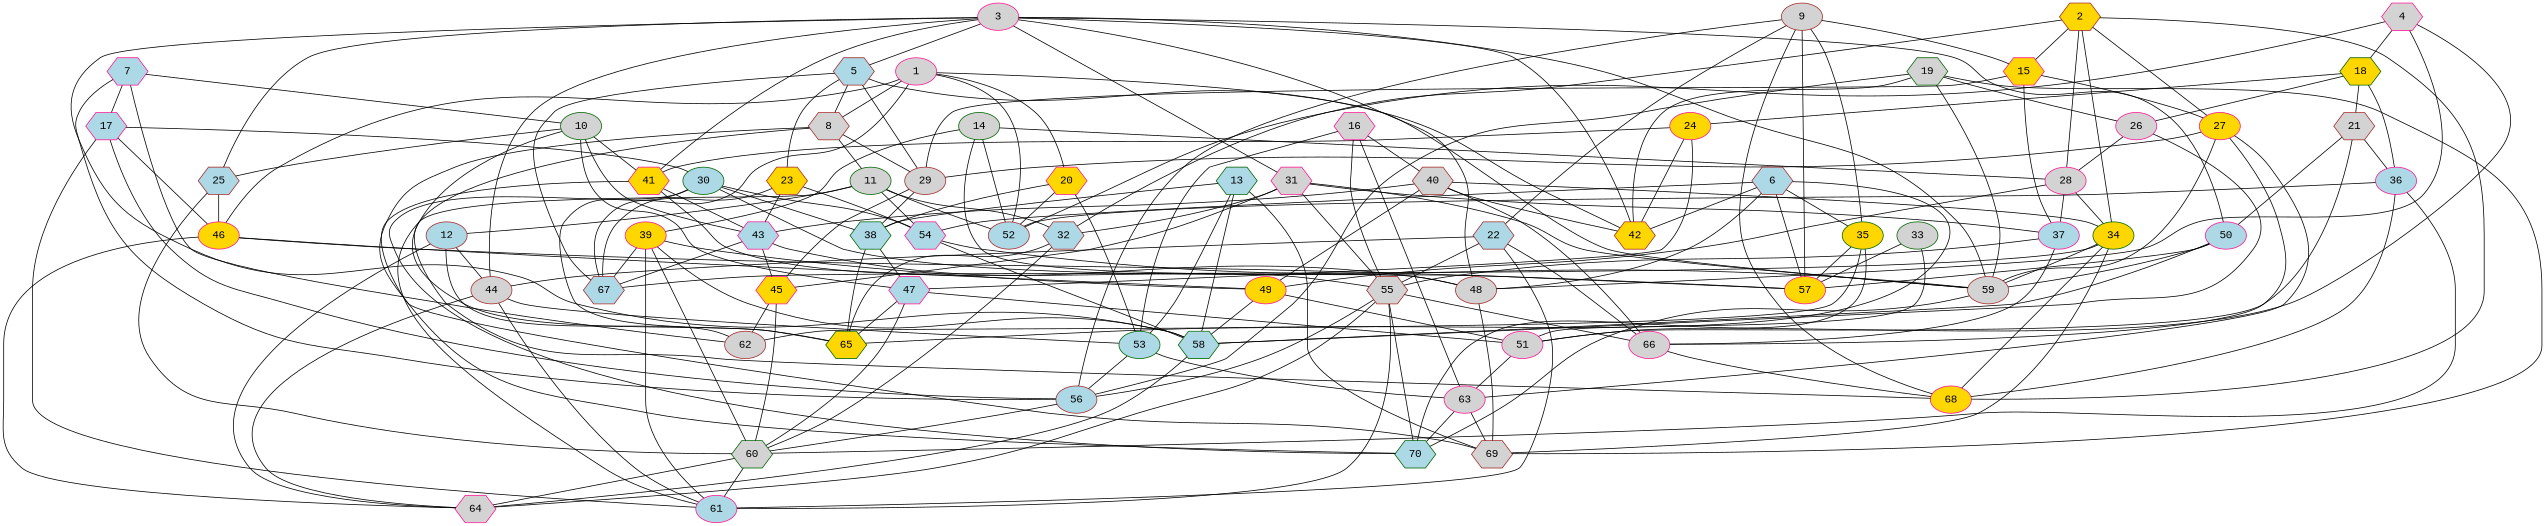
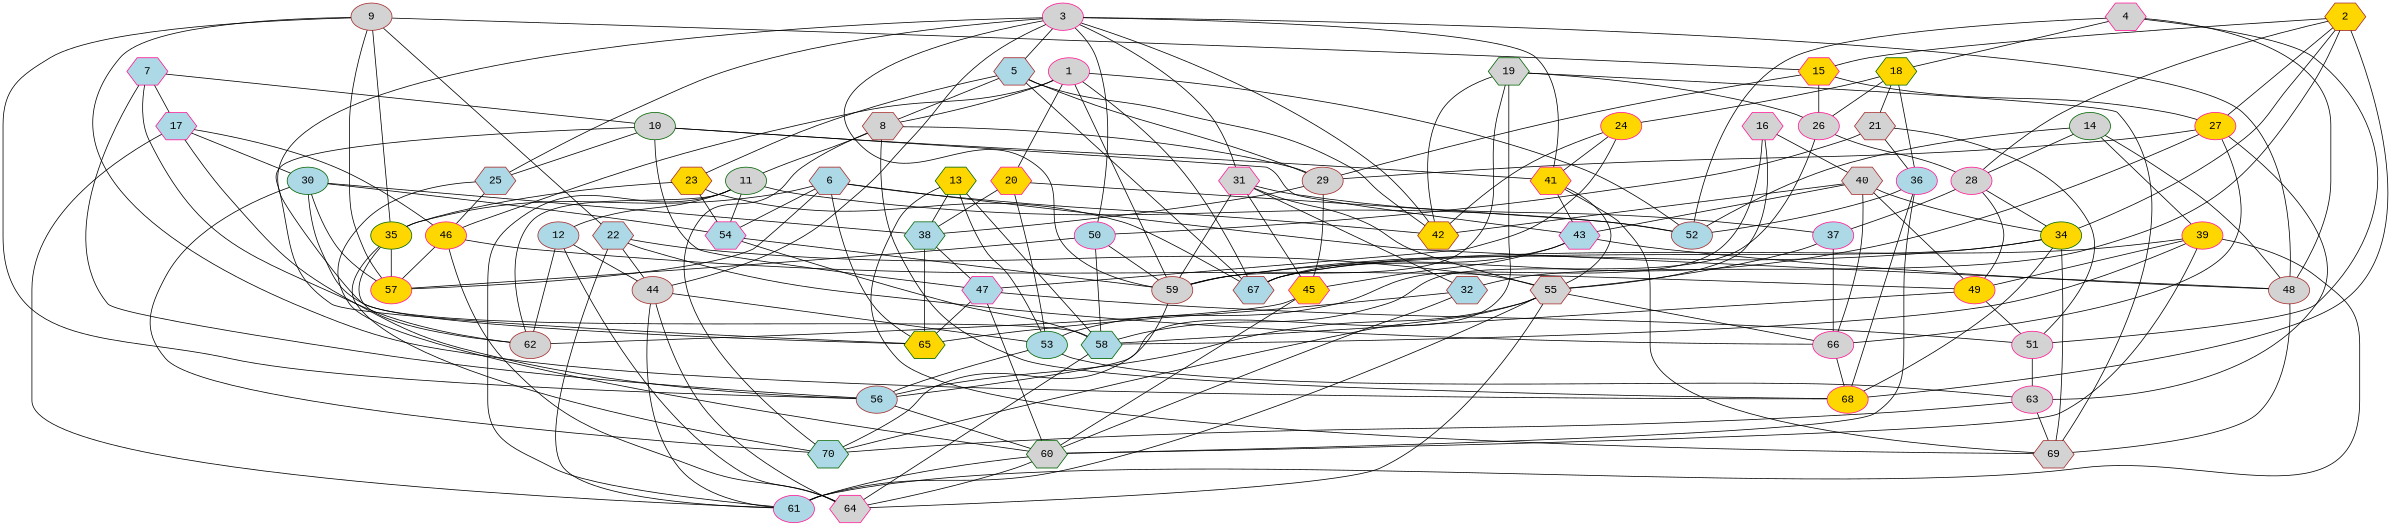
(2030, 159) -> (1819, 99)
(1237, 181) -> (956, 181)
(934, 204) -> (542, 214)
(773, 208) -> (585, 190)
(1917, 236) -> none
(1410, 263) -> none
